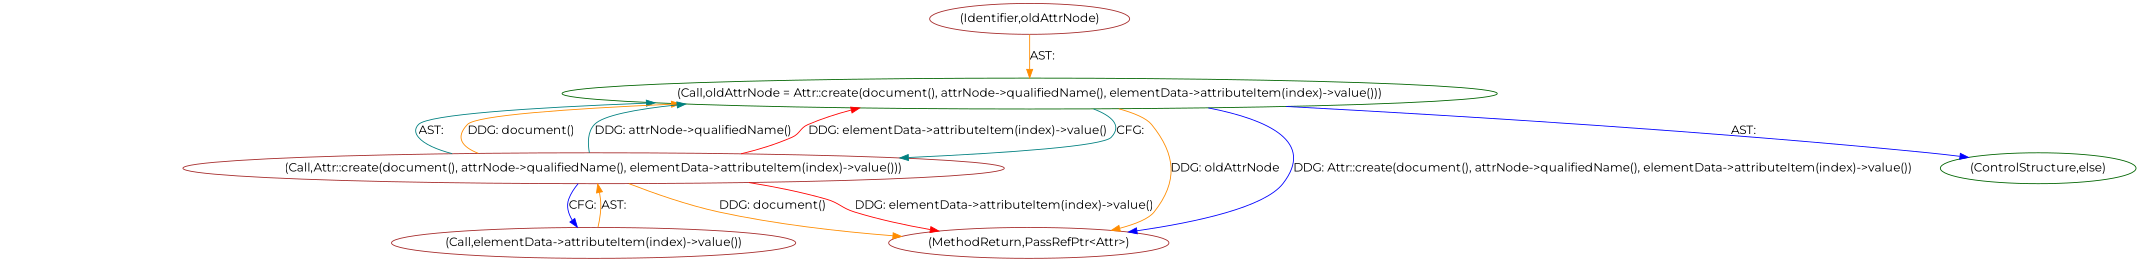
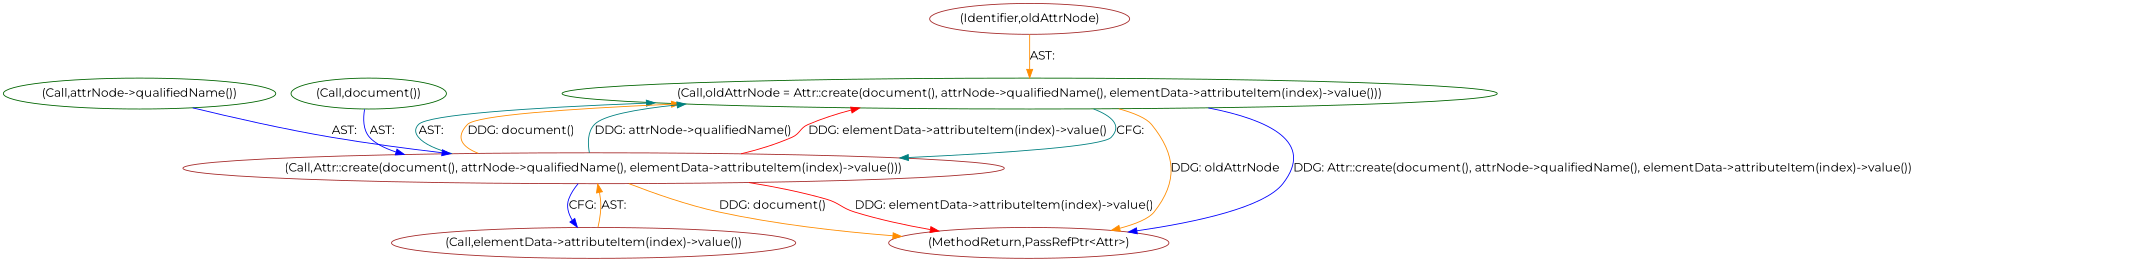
none -> (140, 94)
none -> (369, 94)
(2038, 168) -> none
